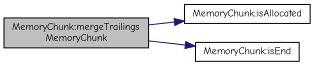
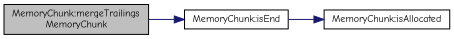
(162, 23) -> (301, 19)
